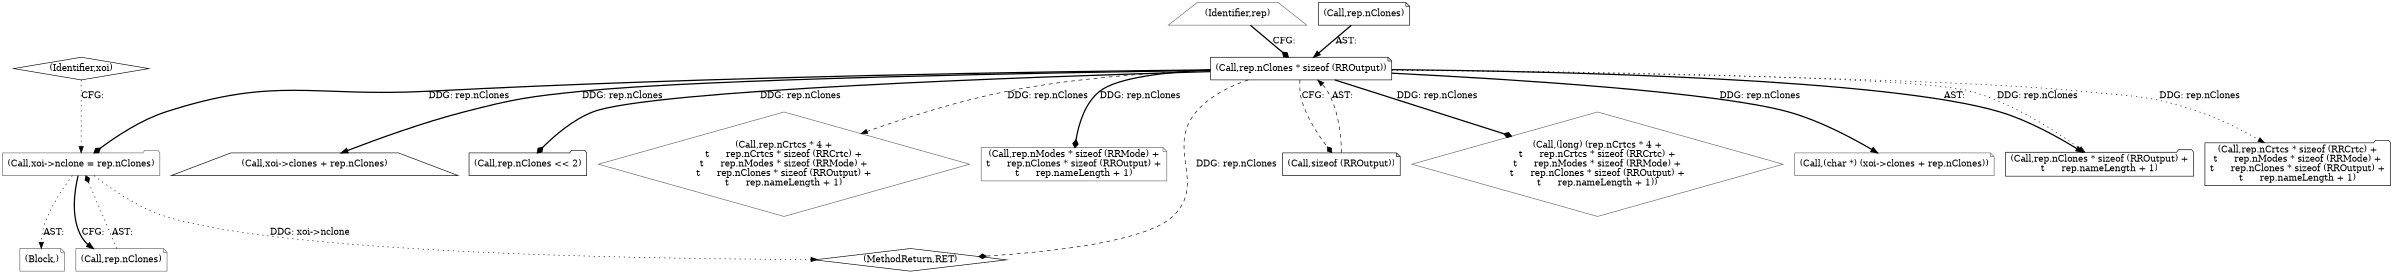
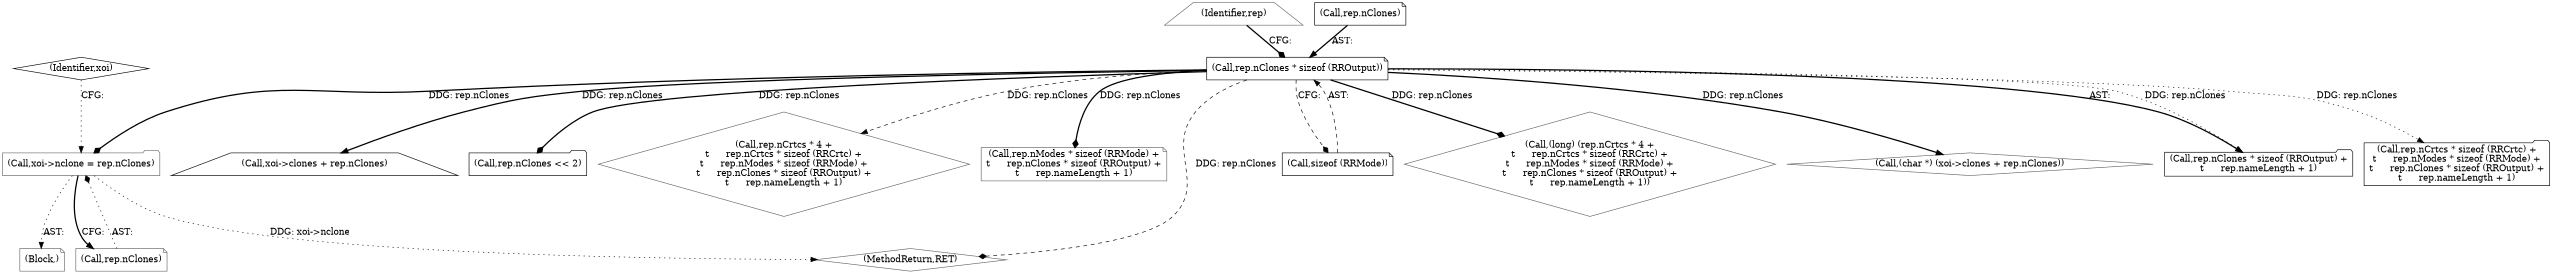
(1341, 164) -> (1338, 164)
(1894, 164) -> (1970, 164)
(910, 260) -> (910, 260)
